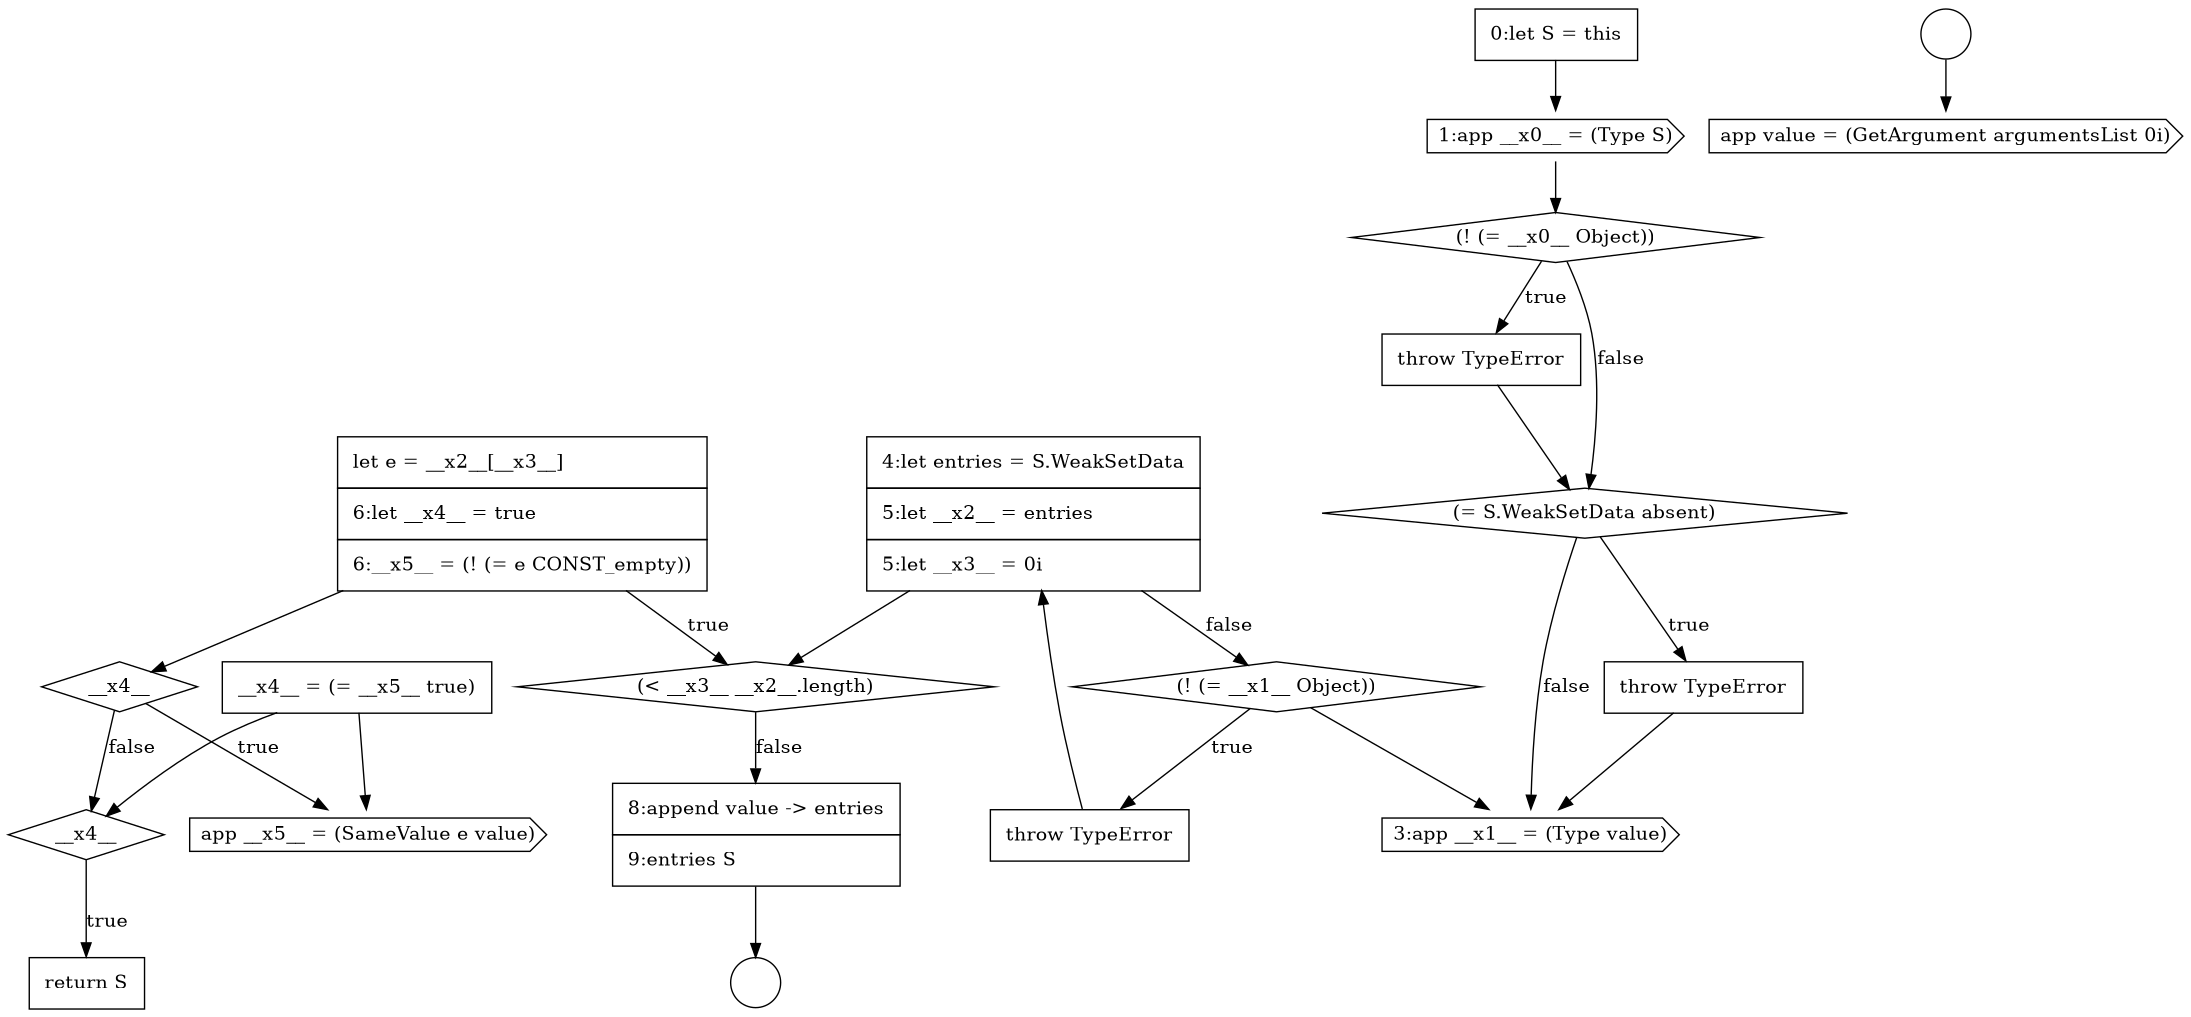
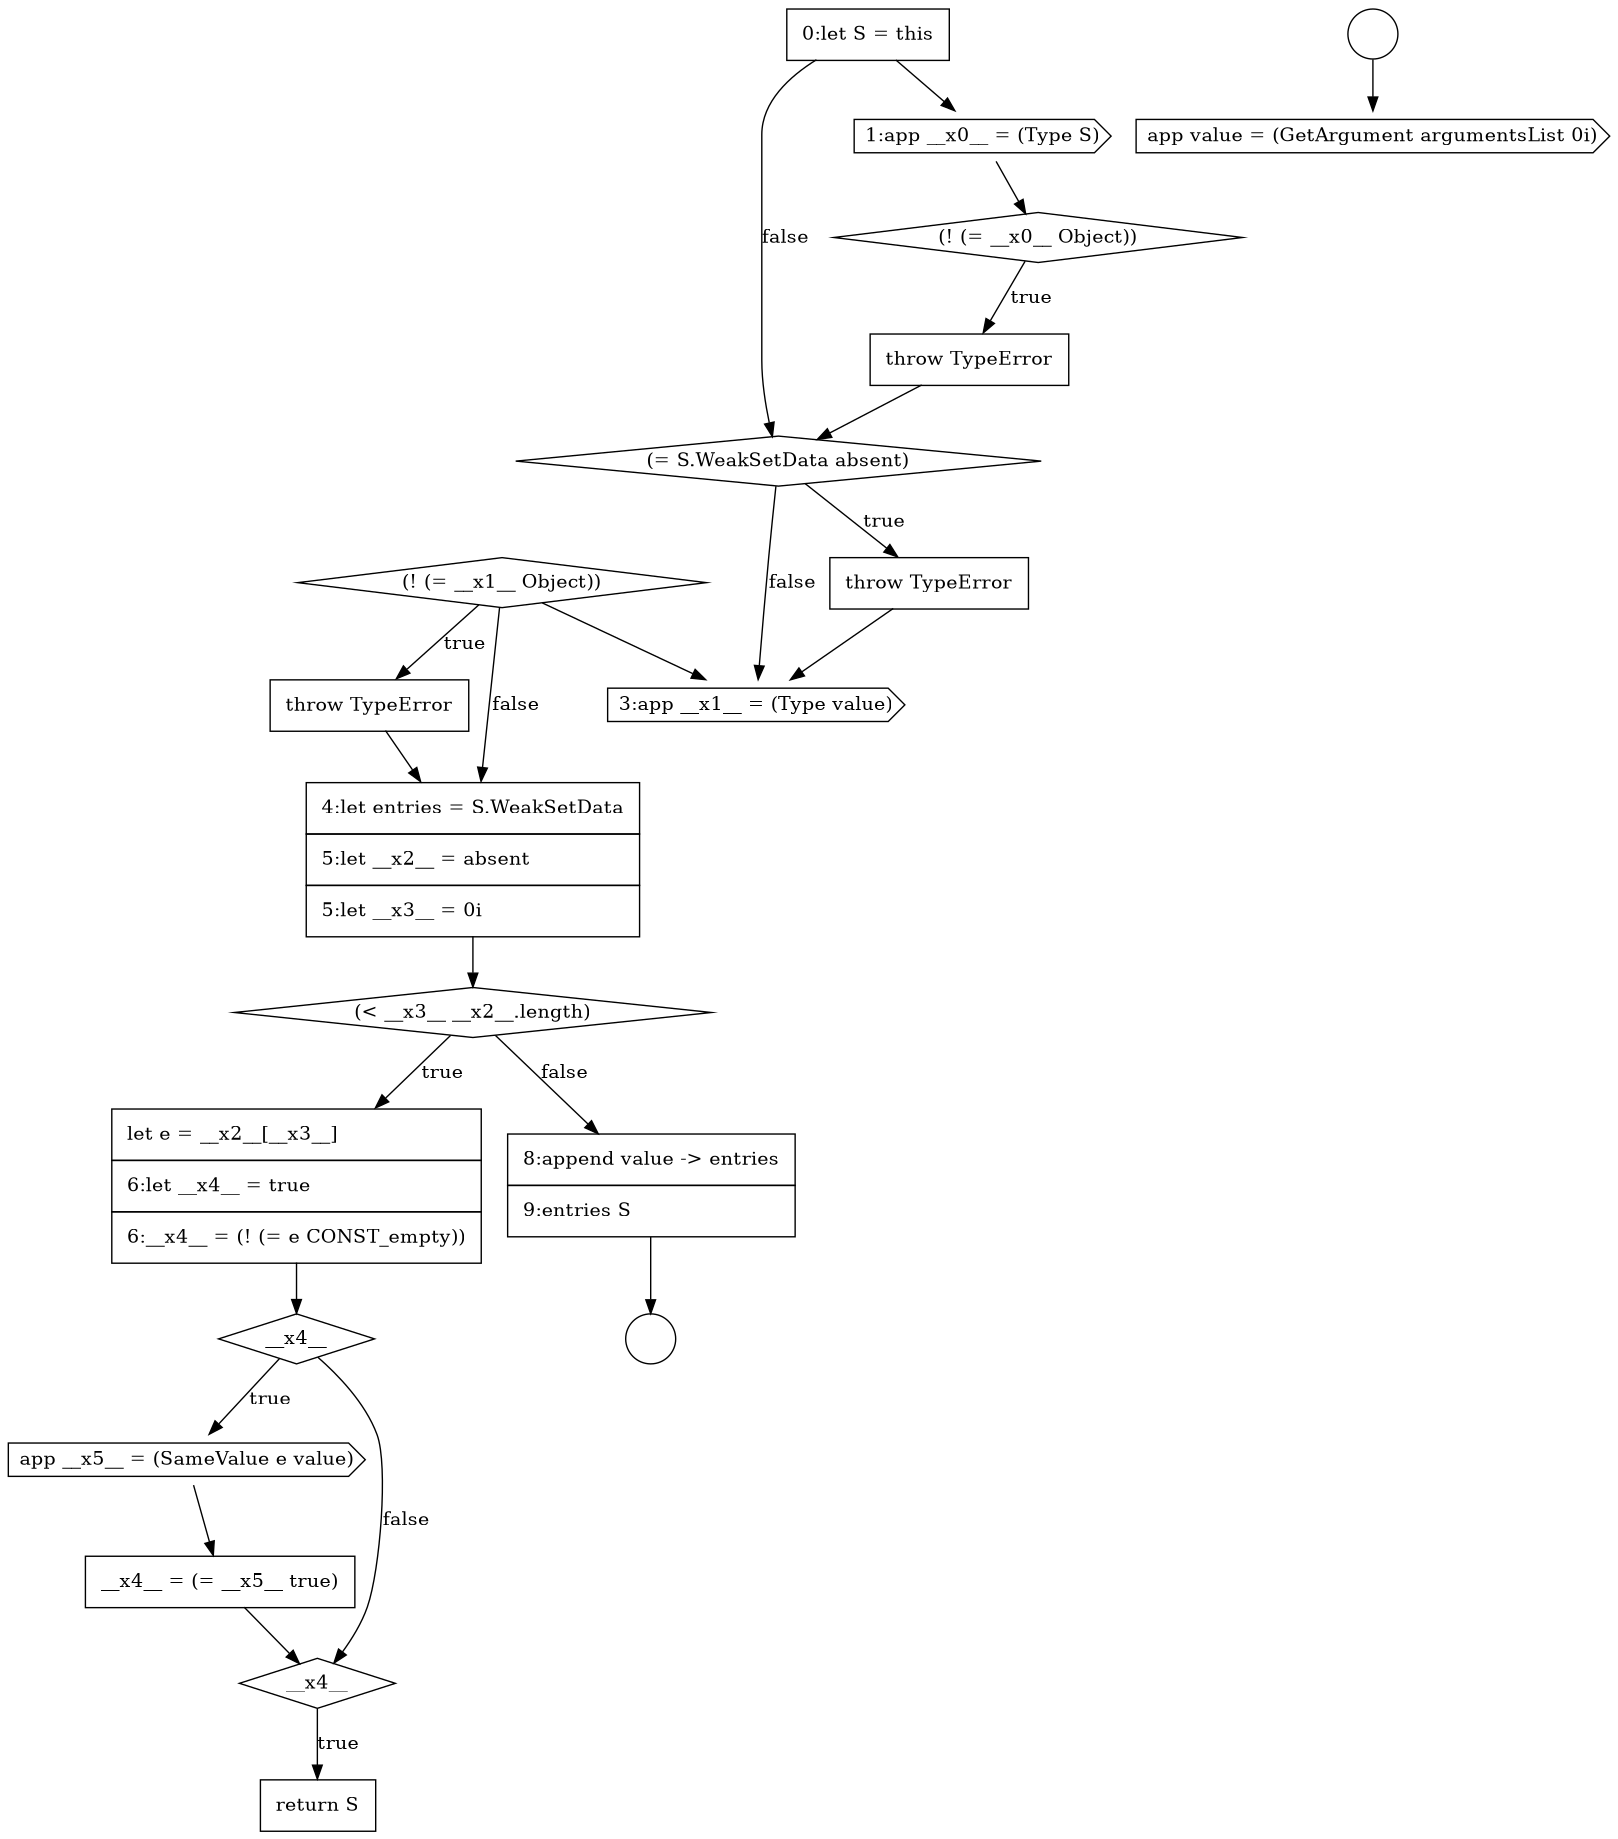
(1596, 366) -> (762, 231)
(988, 513) -> (426, 859)
(522, 565) -> (297, 1237)
(671, 623) -> (418, 1067)
(1189, 624) -> (491, 687)
(362, 754) -> (202, 1514)
